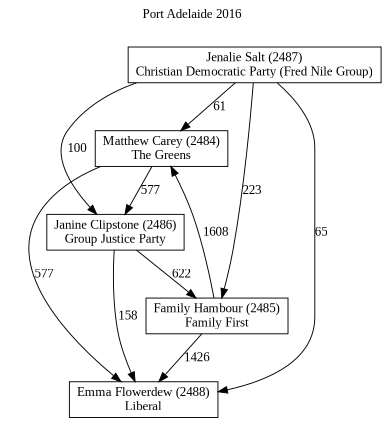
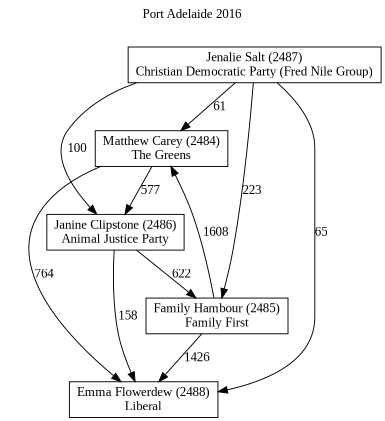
(115, 232) -> (115, 232)
(44, 274) -> (44, 274)
